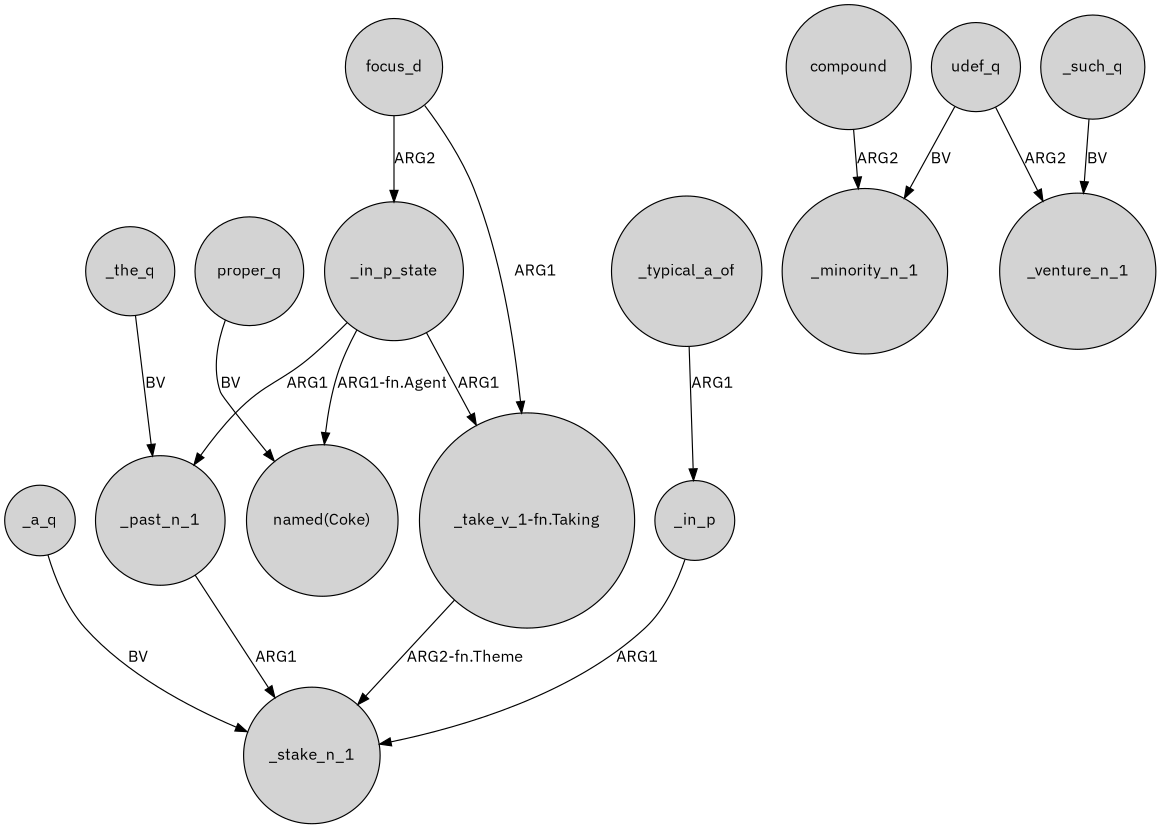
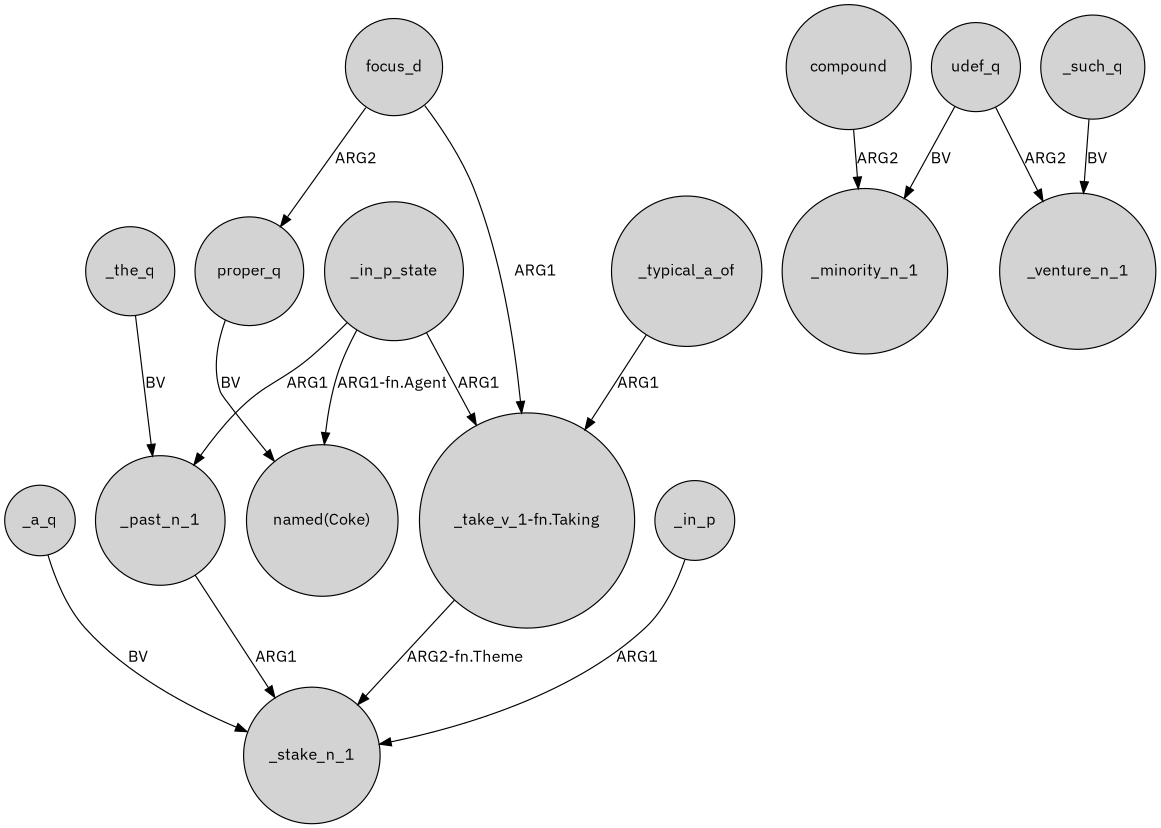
(394, 153) -> (327, 162)
(691, 407) -> (619, 377)
